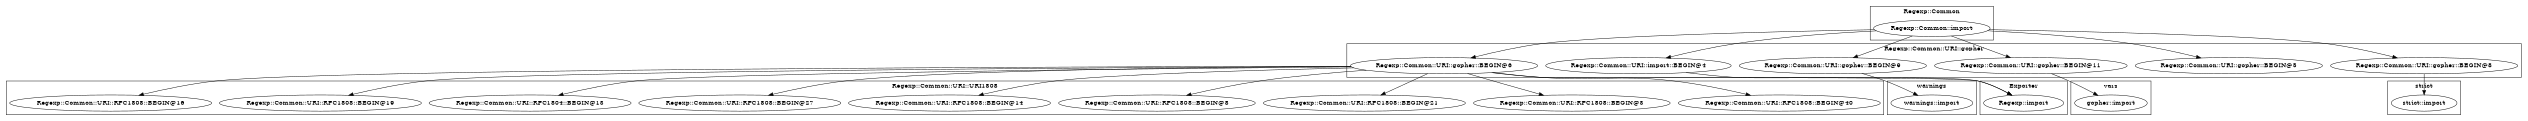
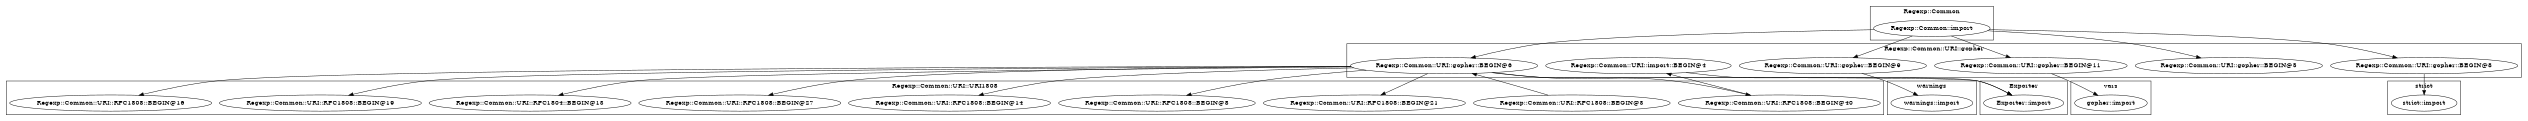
(1773, 39) -> (1711, 85)
(1503, 84) -> (1512, 85)
(2024, 103) -> (2024, 103)
